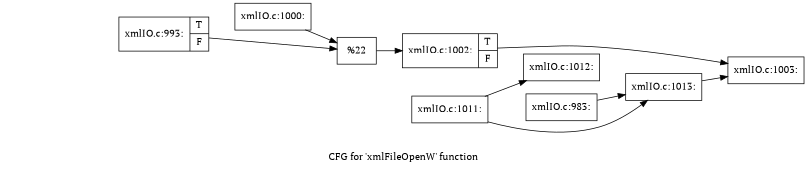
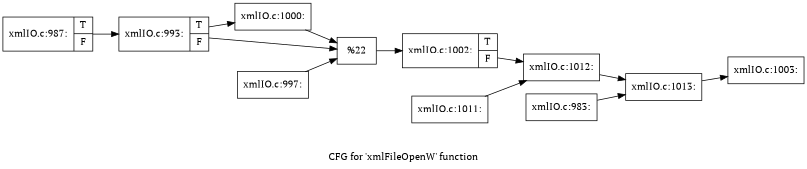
none -> (218, 25)
none -> (48, 34)
(609, 48) -> (507, 59)
none -> (273, 85)
(567, 132) -> (609, 77)
